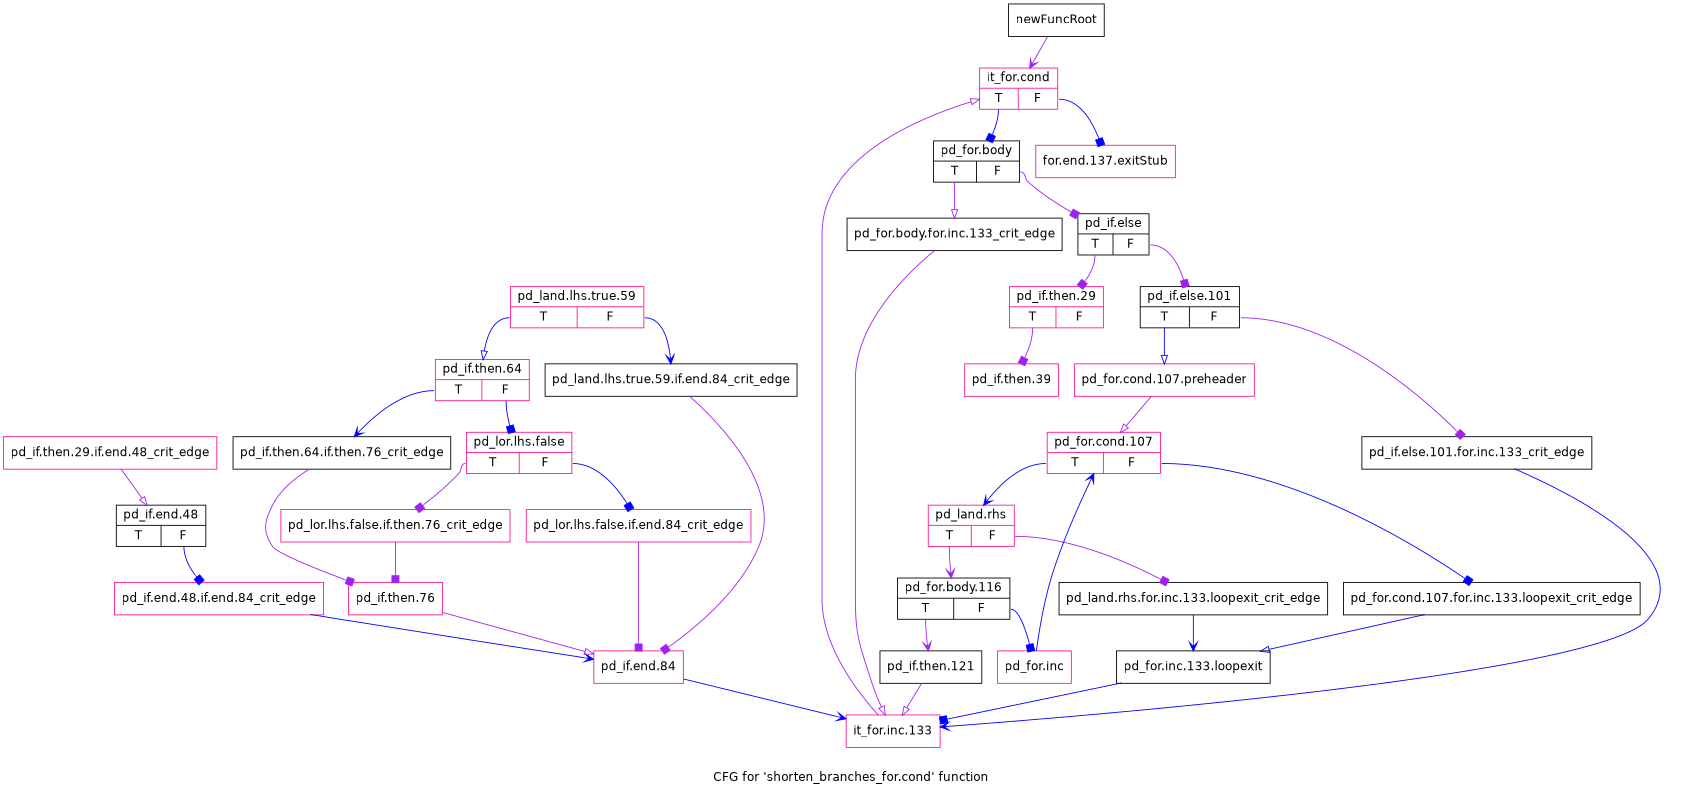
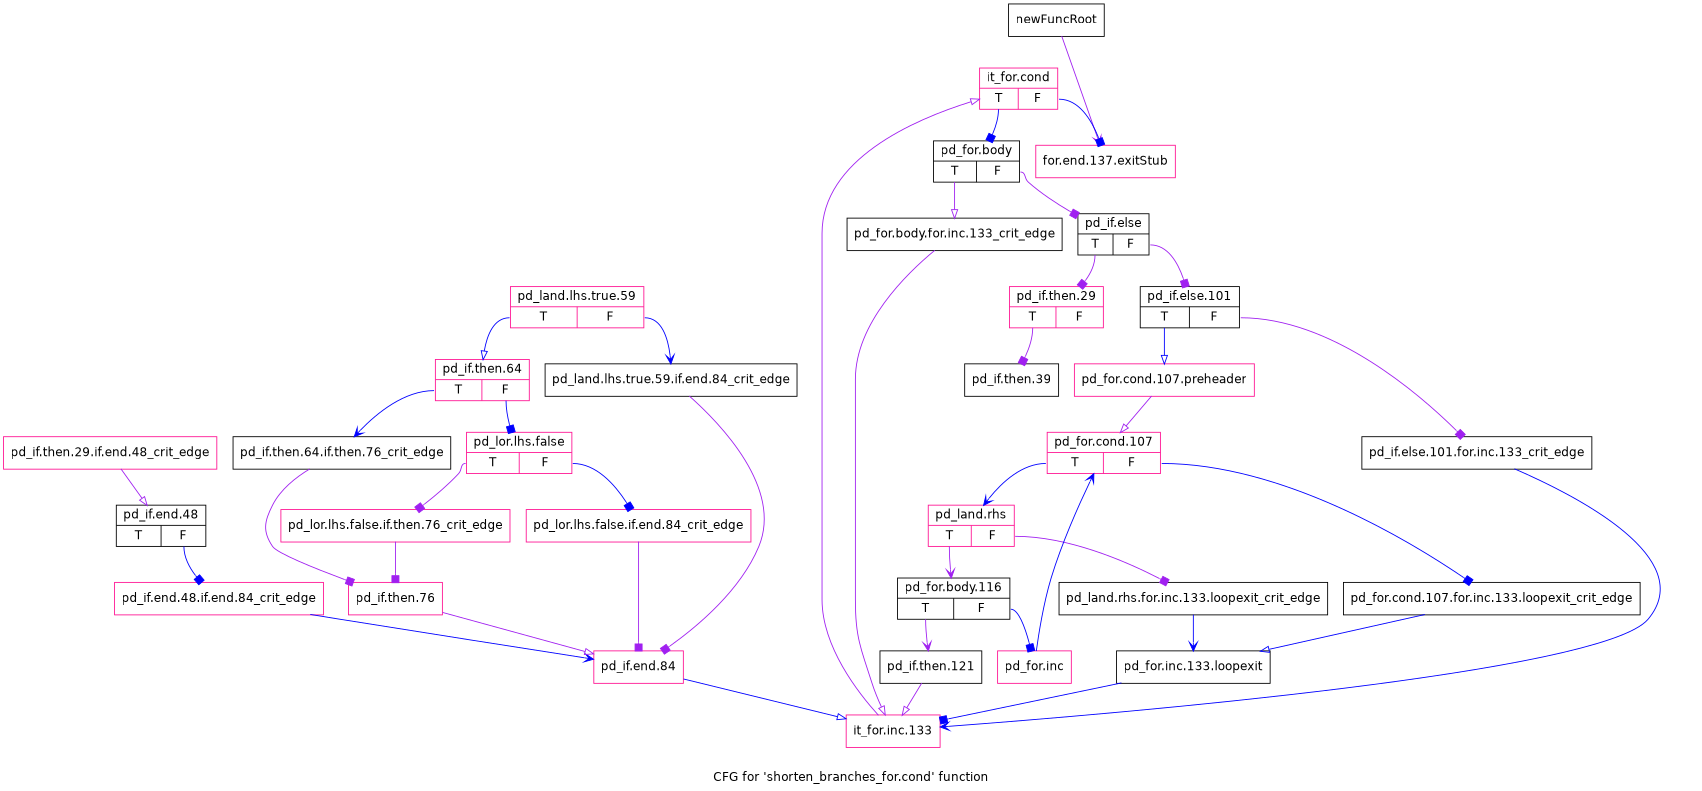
(1041, 48) -> (1079, 87)
(1012, 380) -> (1012, 380)
(760, 698) -> (760, 698)
